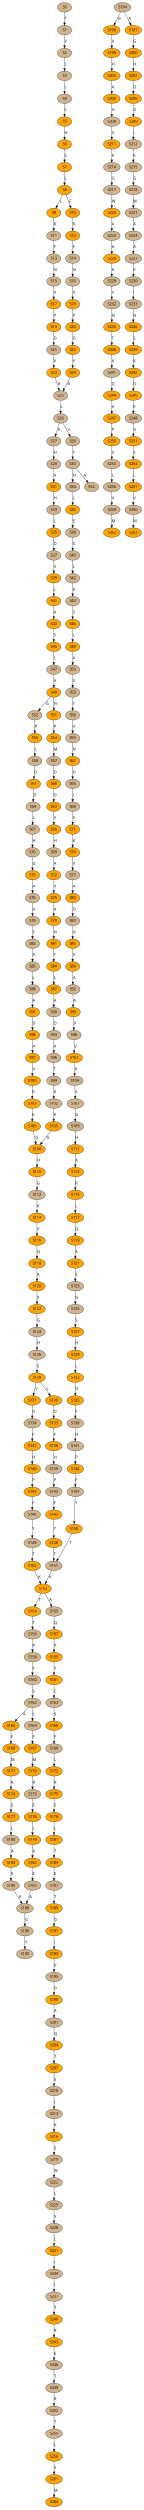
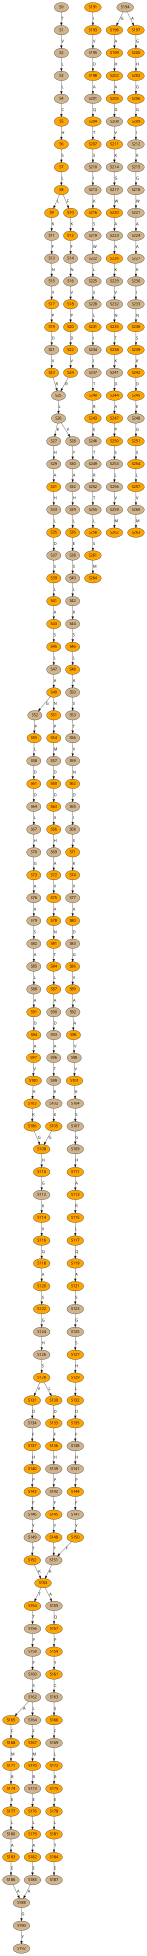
(73, 474) -> (73, 497)
(54, 1908) -> none
